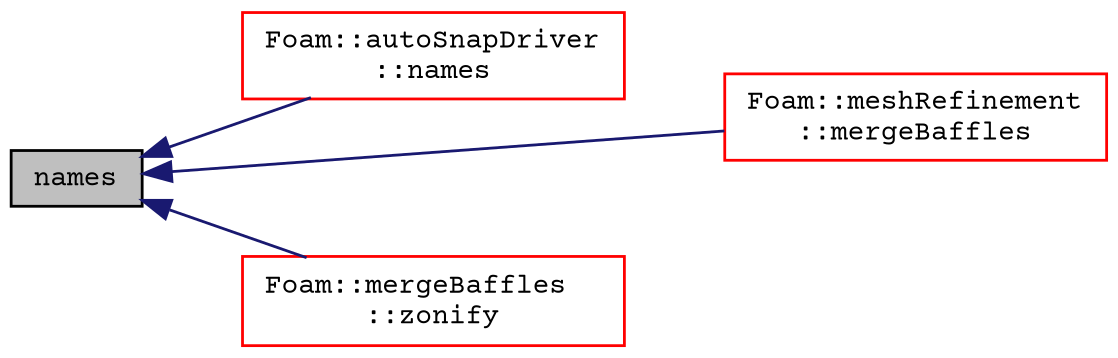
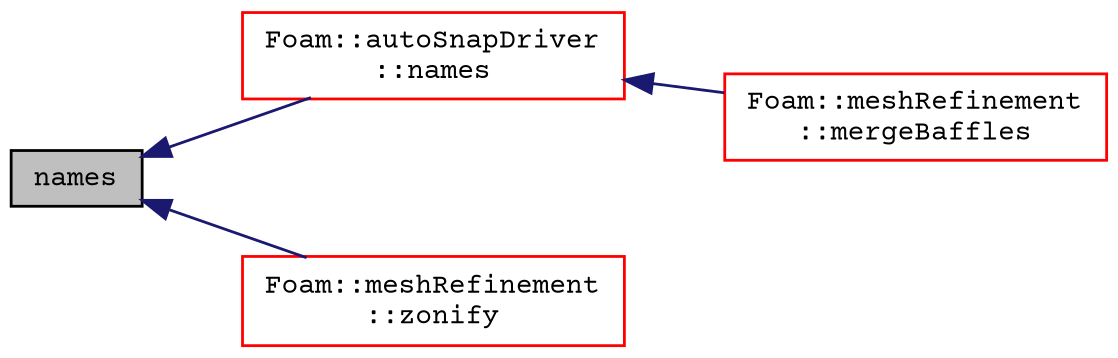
(448, 151) -> (688, 88)
(433, 301) -> (433, 301)
